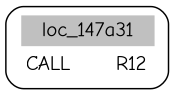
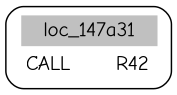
(86, 64) -> (88, 64)
